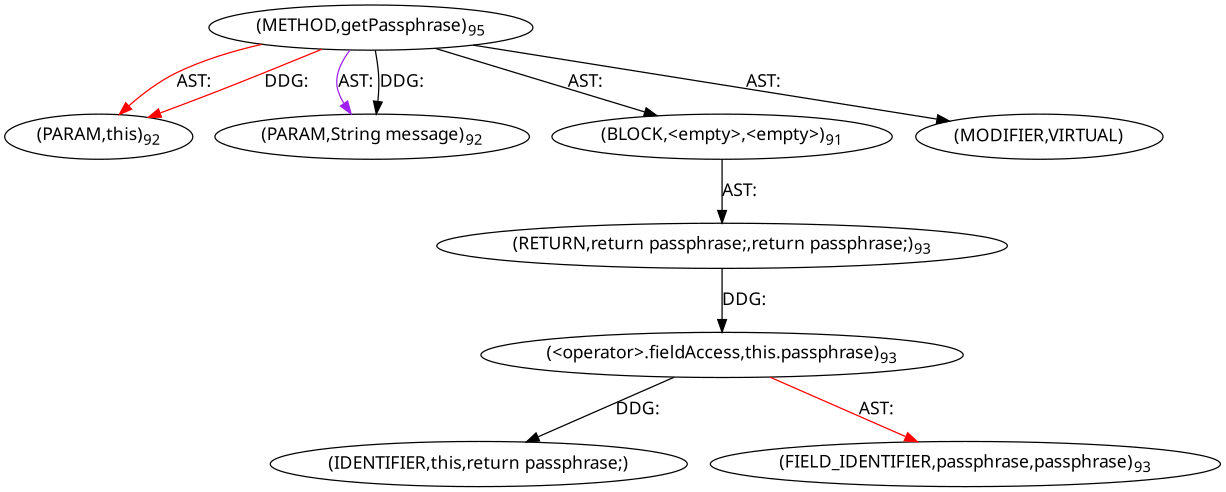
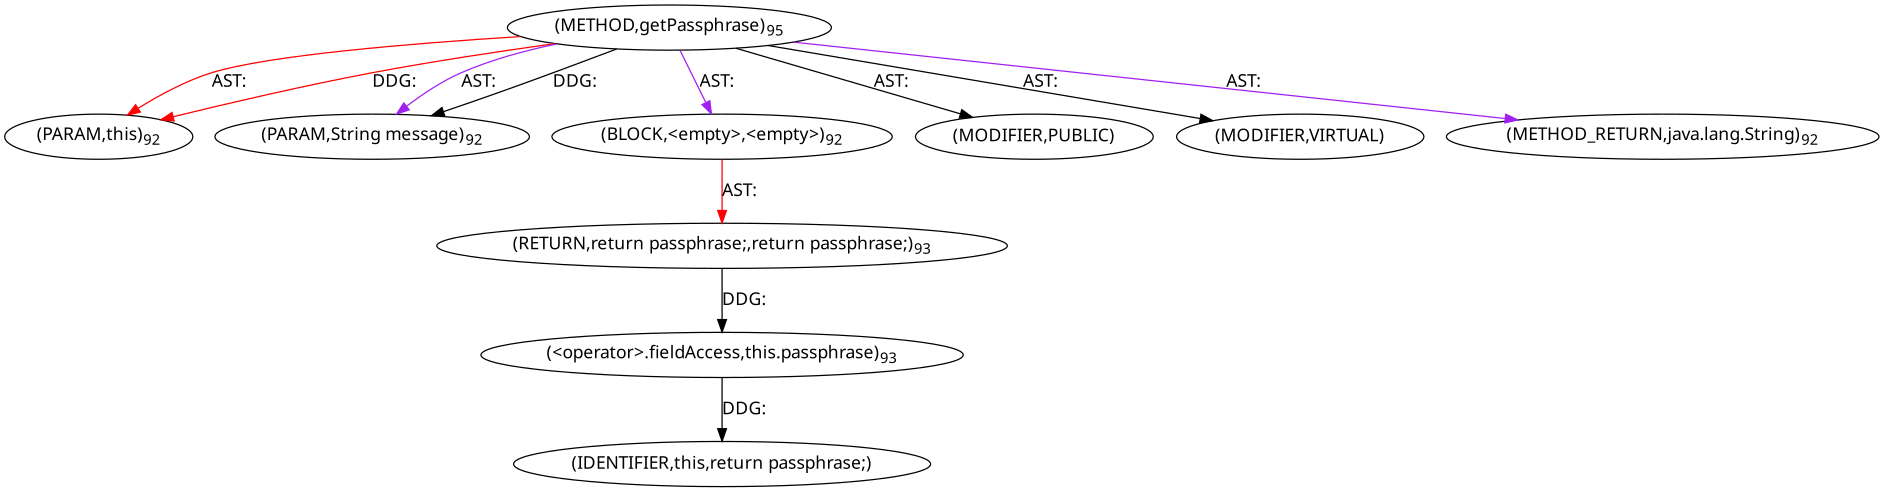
(540, 80) -> (693, 76)
(834, 135) -> (834, 135)
none -> (1034, 137)
none -> (1663, 137)
(722, 185) -> (722, 185)
(965, 464) -> none
